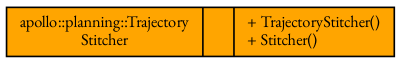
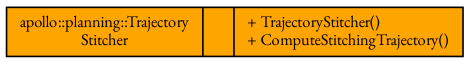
(282, 40) -> (348, 40)
